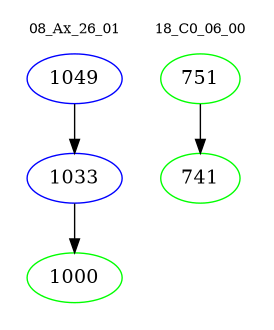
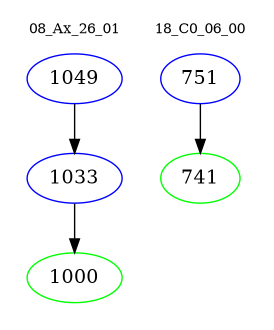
(200, 79) -> (200, 79)
